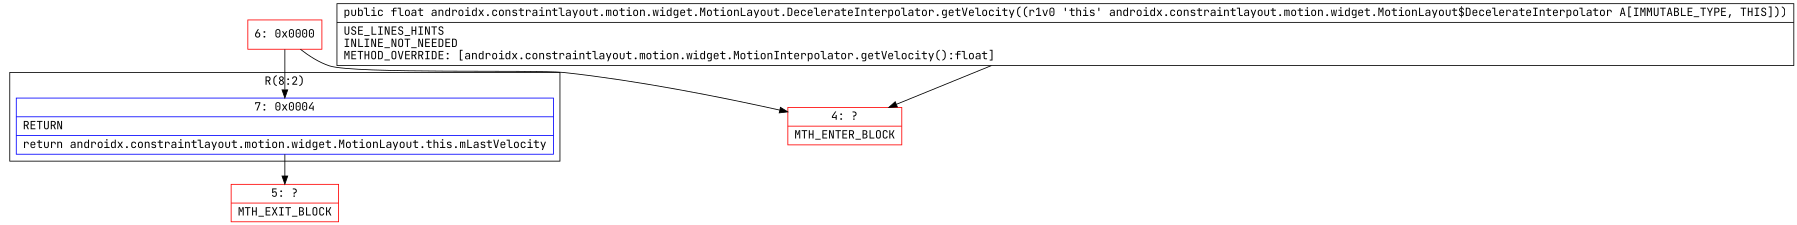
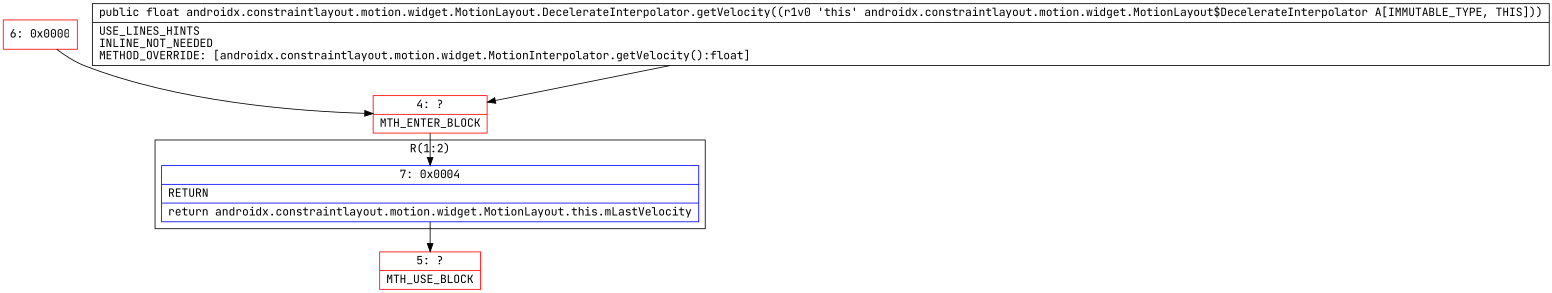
(285, 67) -> (430, 145)
(285, 82) -> (430, 149)
(285, 212) -> (430, 280)
